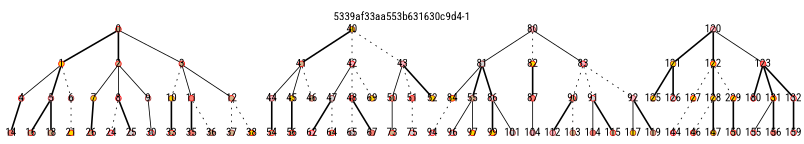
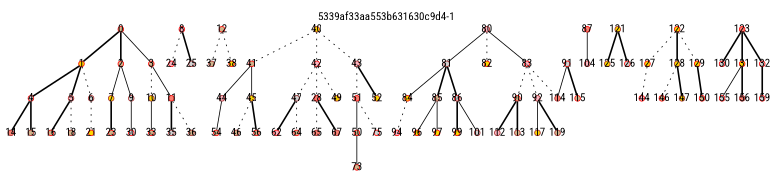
(713, 29) -> none
(327, 47) -> (284, 47)
(41, 81) -> (56, 81)
(118, 81) -> none
(207, 81) -> none
(307, 81) -> (244, 116)
(342, 81) -> (307, 81)
(397, 81) -> (357, 116)
(533, 81) -> none
(588, 81) -> (542, 81)
(352, 98) -> (317, 98)
(372, 98) -> (337, 98)
(472, 98) -> (437, 98)
(733, 98) -> (697, 64)
(753, 98) -> (722, 64)
(51, 116) -> (71, 116)
(171, 116) -> (151, 116)
(272, 116) -> (219, 116)
(573, 116) -> (517, 116)
none -> (31, 133)
(91, 133) -> (111, 133)
(191, 133) -> (171, 133)
(352, 133) -> (317, 133)
(452, 133) -> (417, 133)
